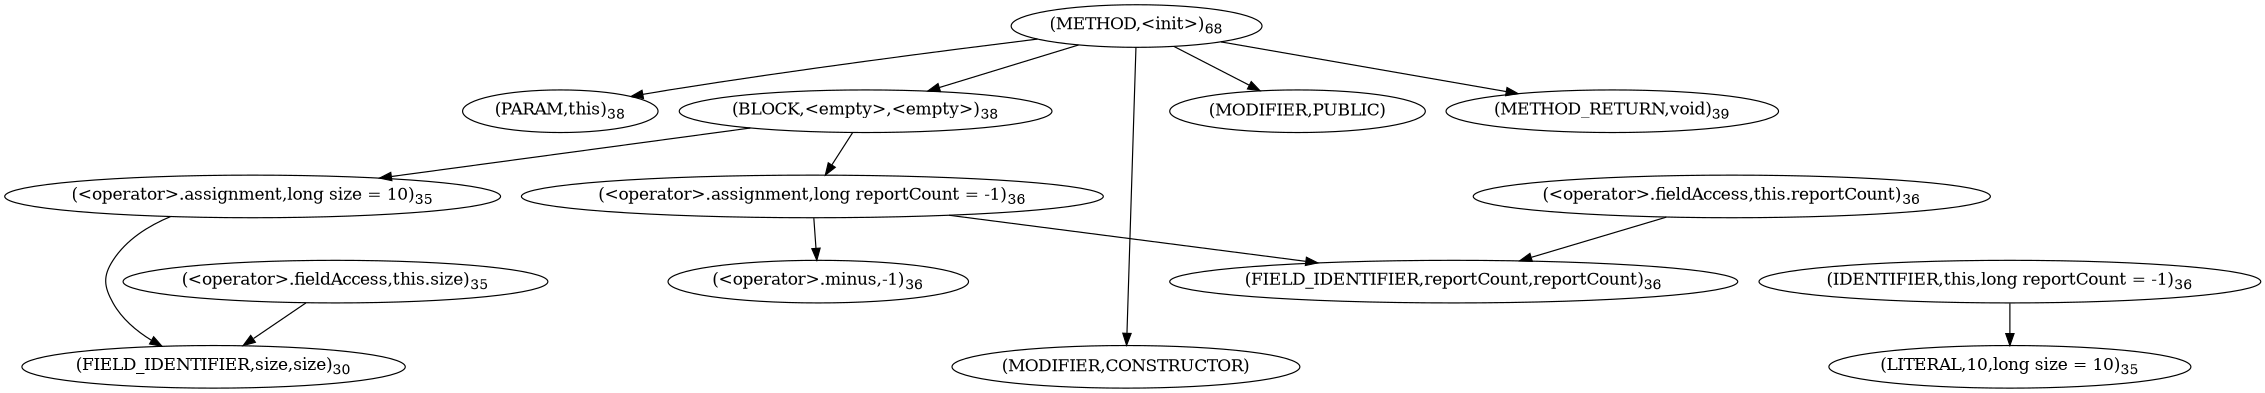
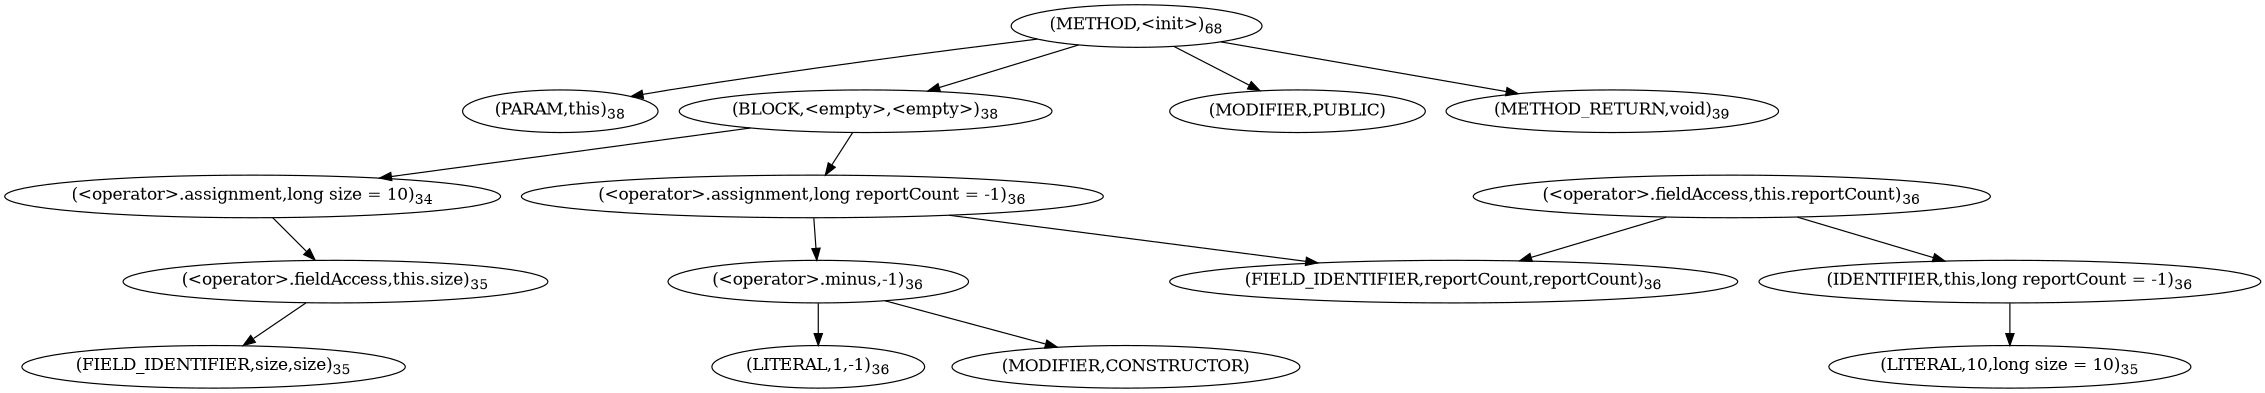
(1131, 190) -> (965, 322)
(424, 195) -> (424, 195)
none -> (1865, 237)
(107, 272) -> (290, 235)
(342, 365) -> (342, 365)
none -> (818, 367)
